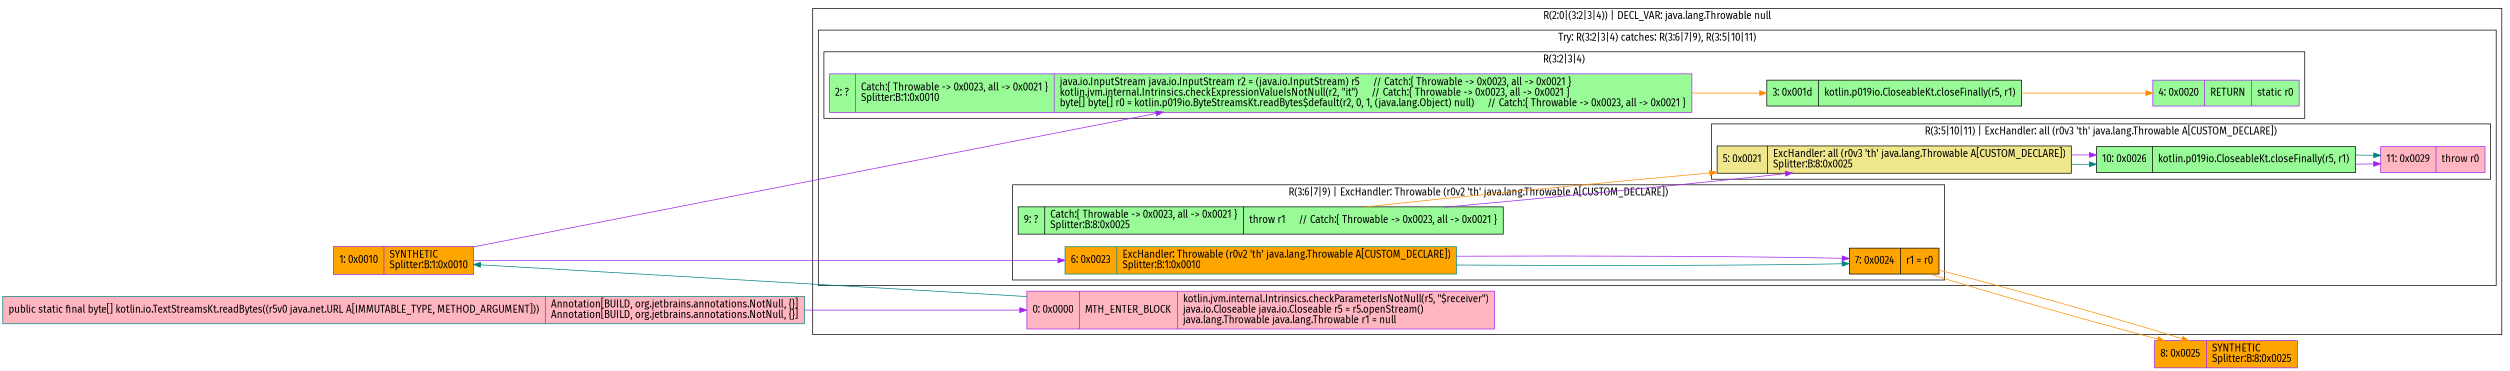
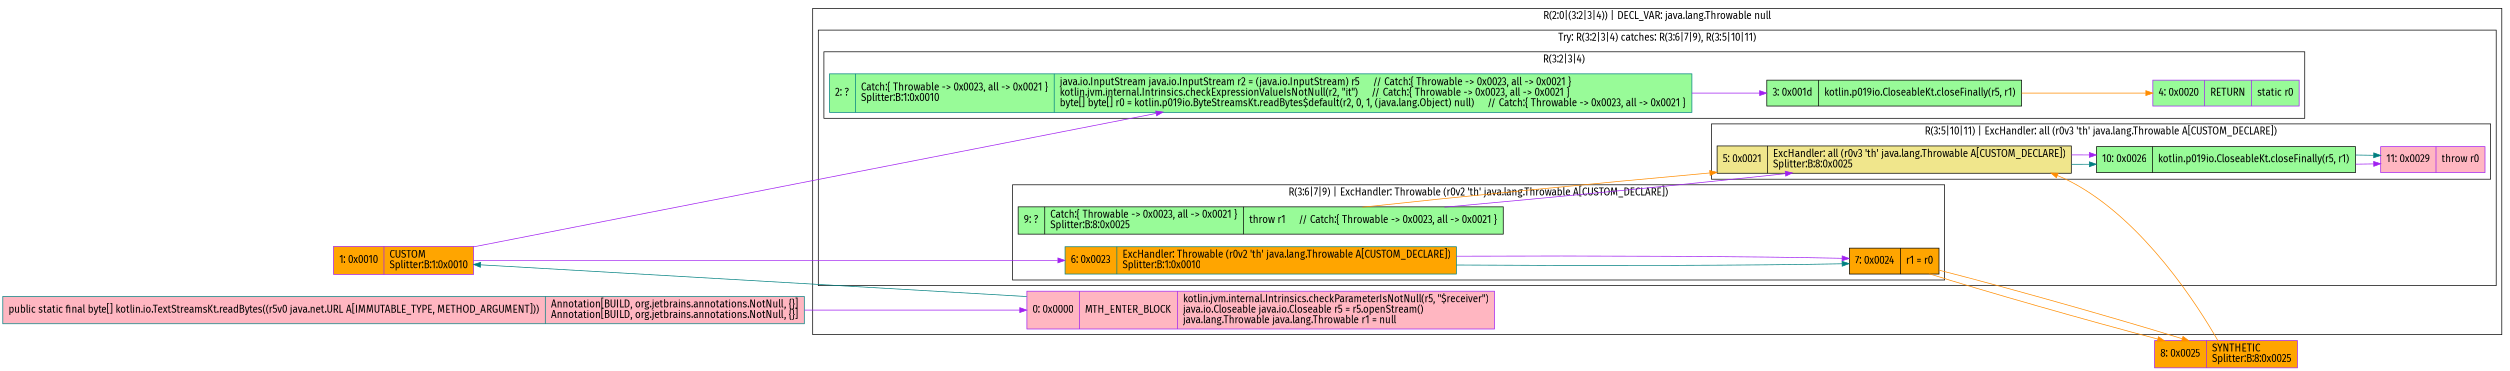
(1261, 93) -> (1261, 93)
(1726, 93) -> (1726, 93)
none -> (2150, 246)
(414, 255) -> (408, 255)
